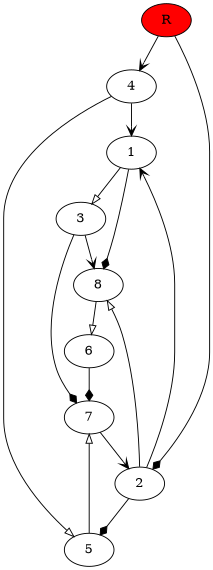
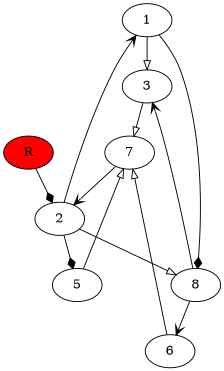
(131, 86) -> none
(88, 247) -> (176, 190)
(94, 313) -> (185, 314)
(52, 315) -> (140, 115)
(89, 379) -> (151, 257)
